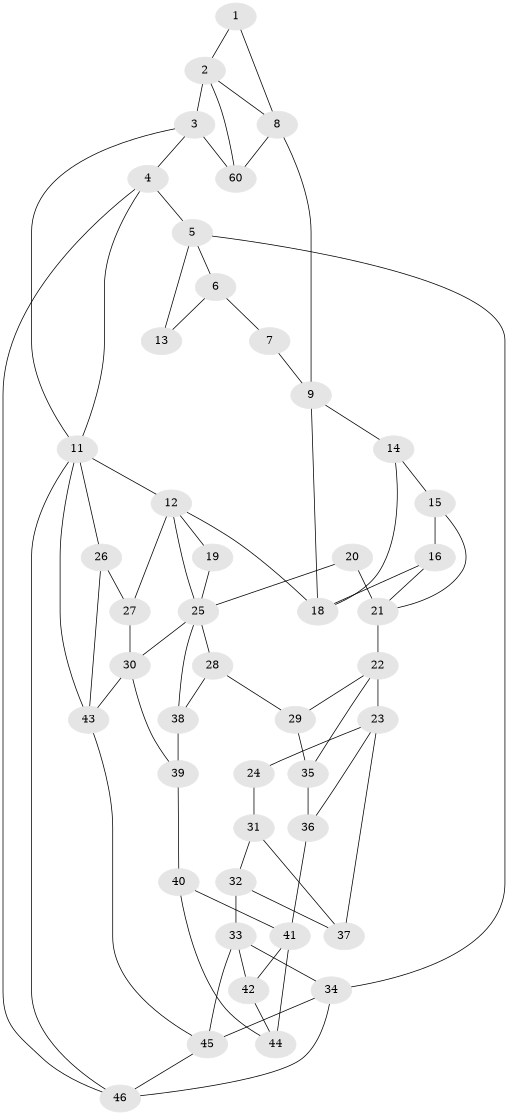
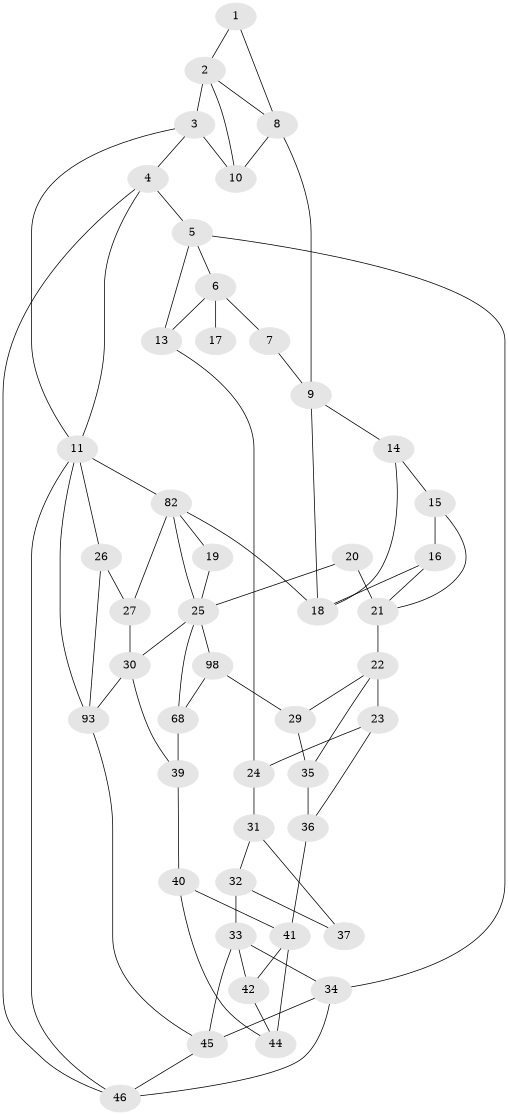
(236, 179) -> (236, 179)
none -> (216, 341)
(171, 503) -> (171, 503)
none -> (254, 539)
(213, 666) -> (213, 666)
(89, 720) -> (89, 720)
(178, 720) -> (178, 720)
(361, 828) -> none
